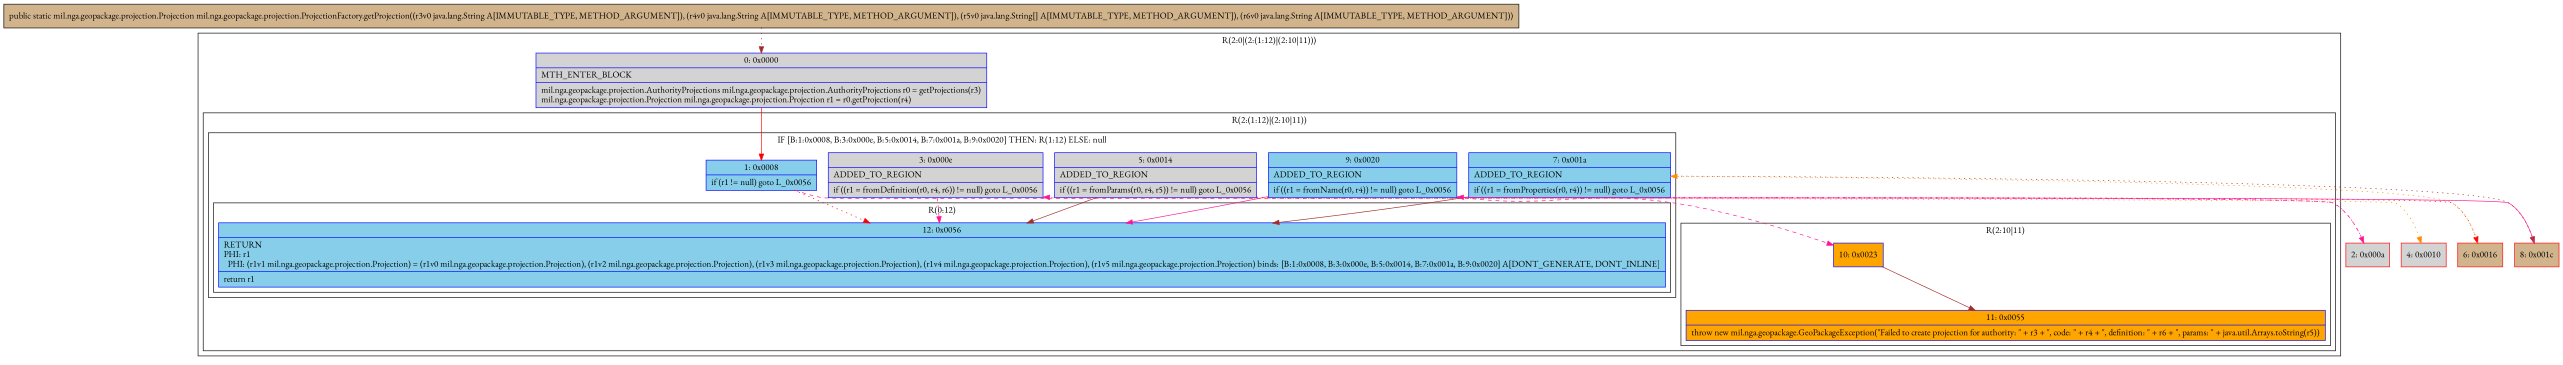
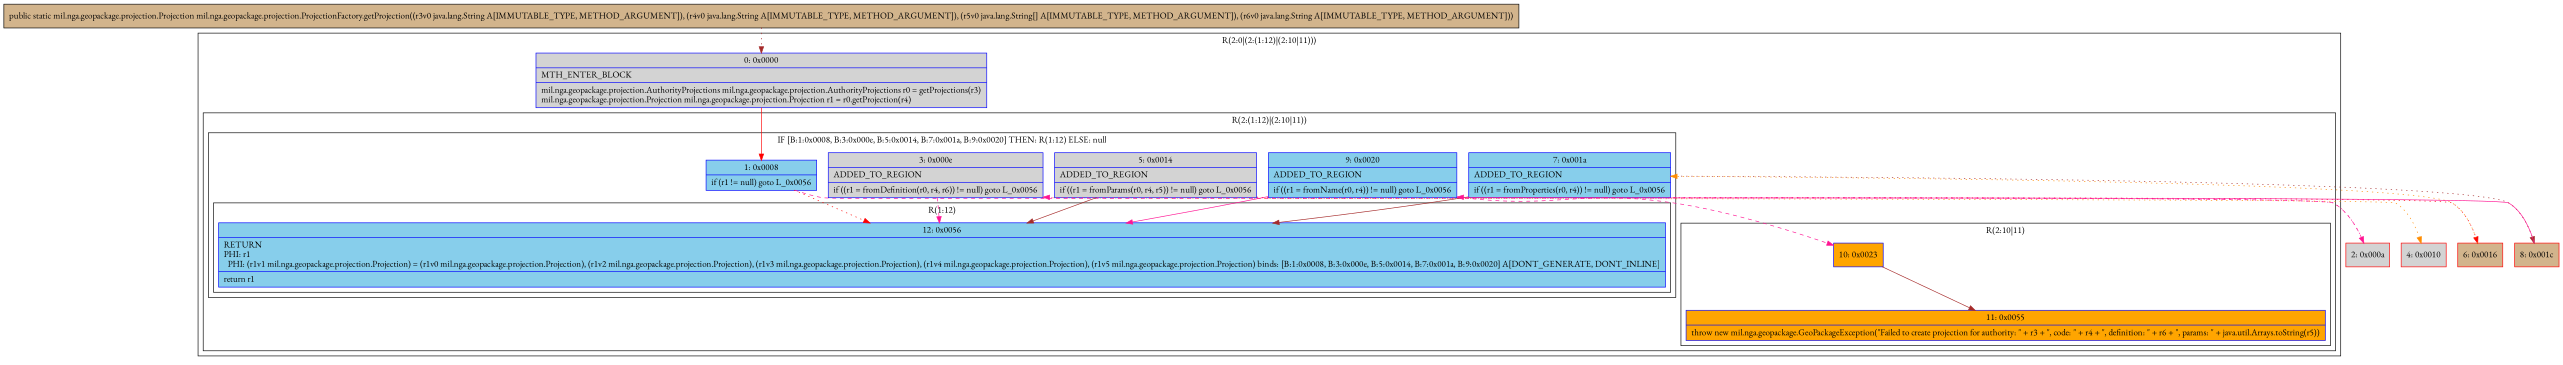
(942, 210) -> (942, 210)
